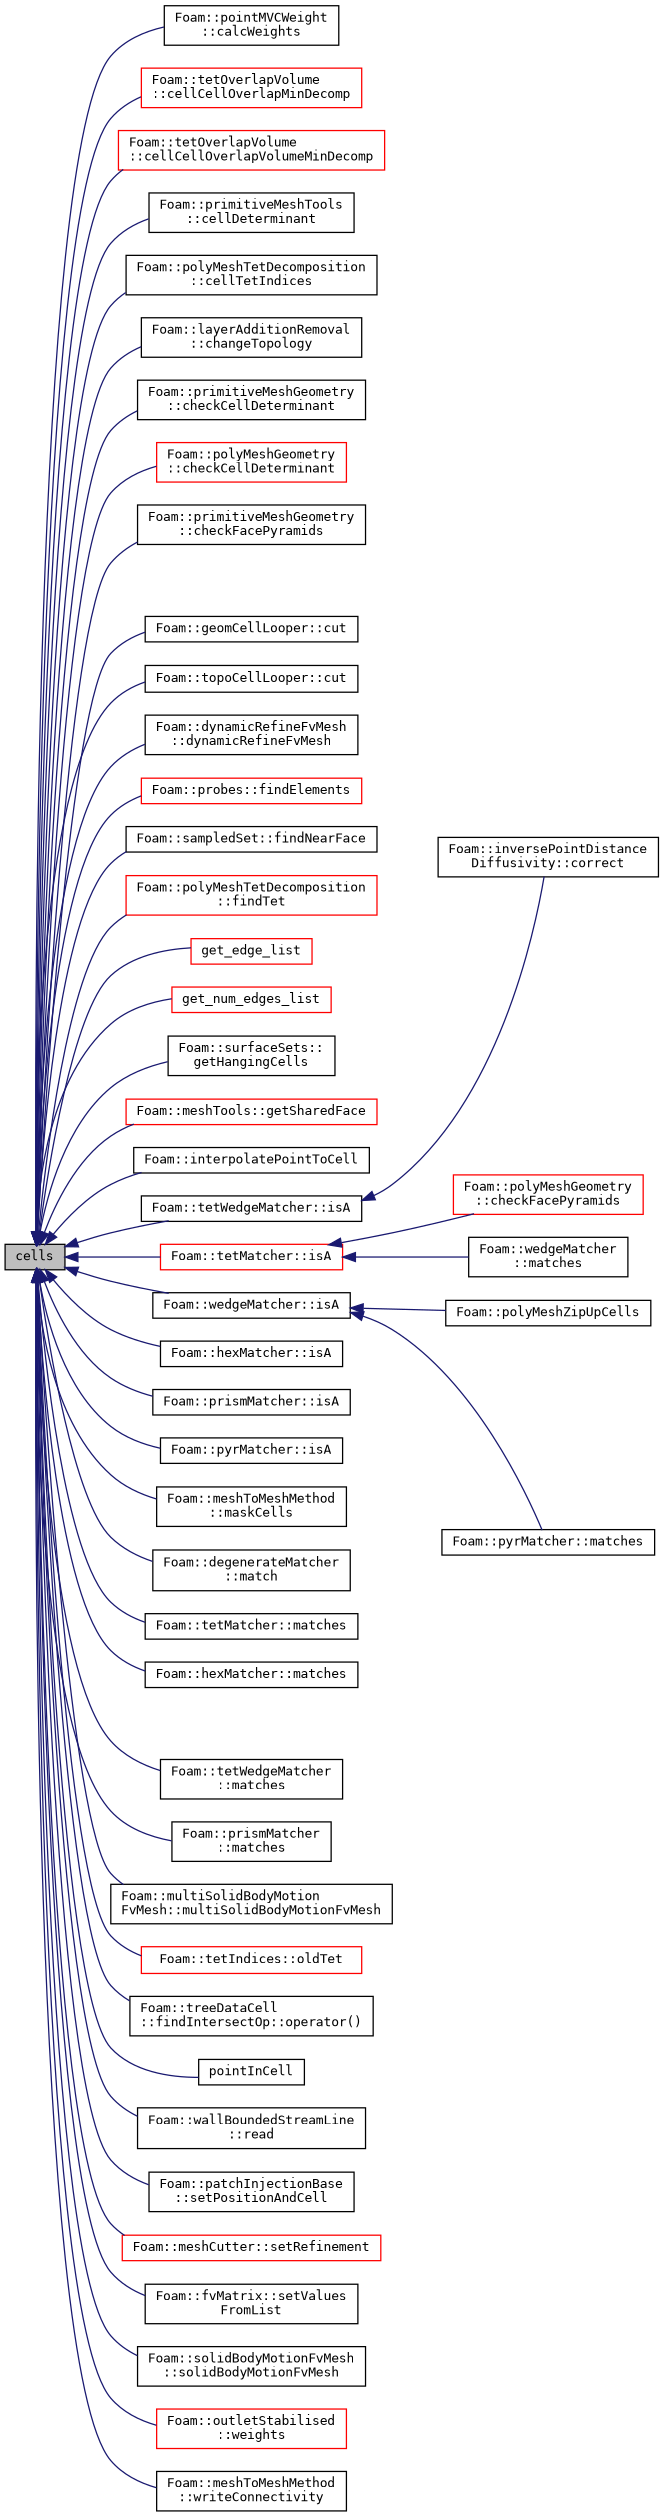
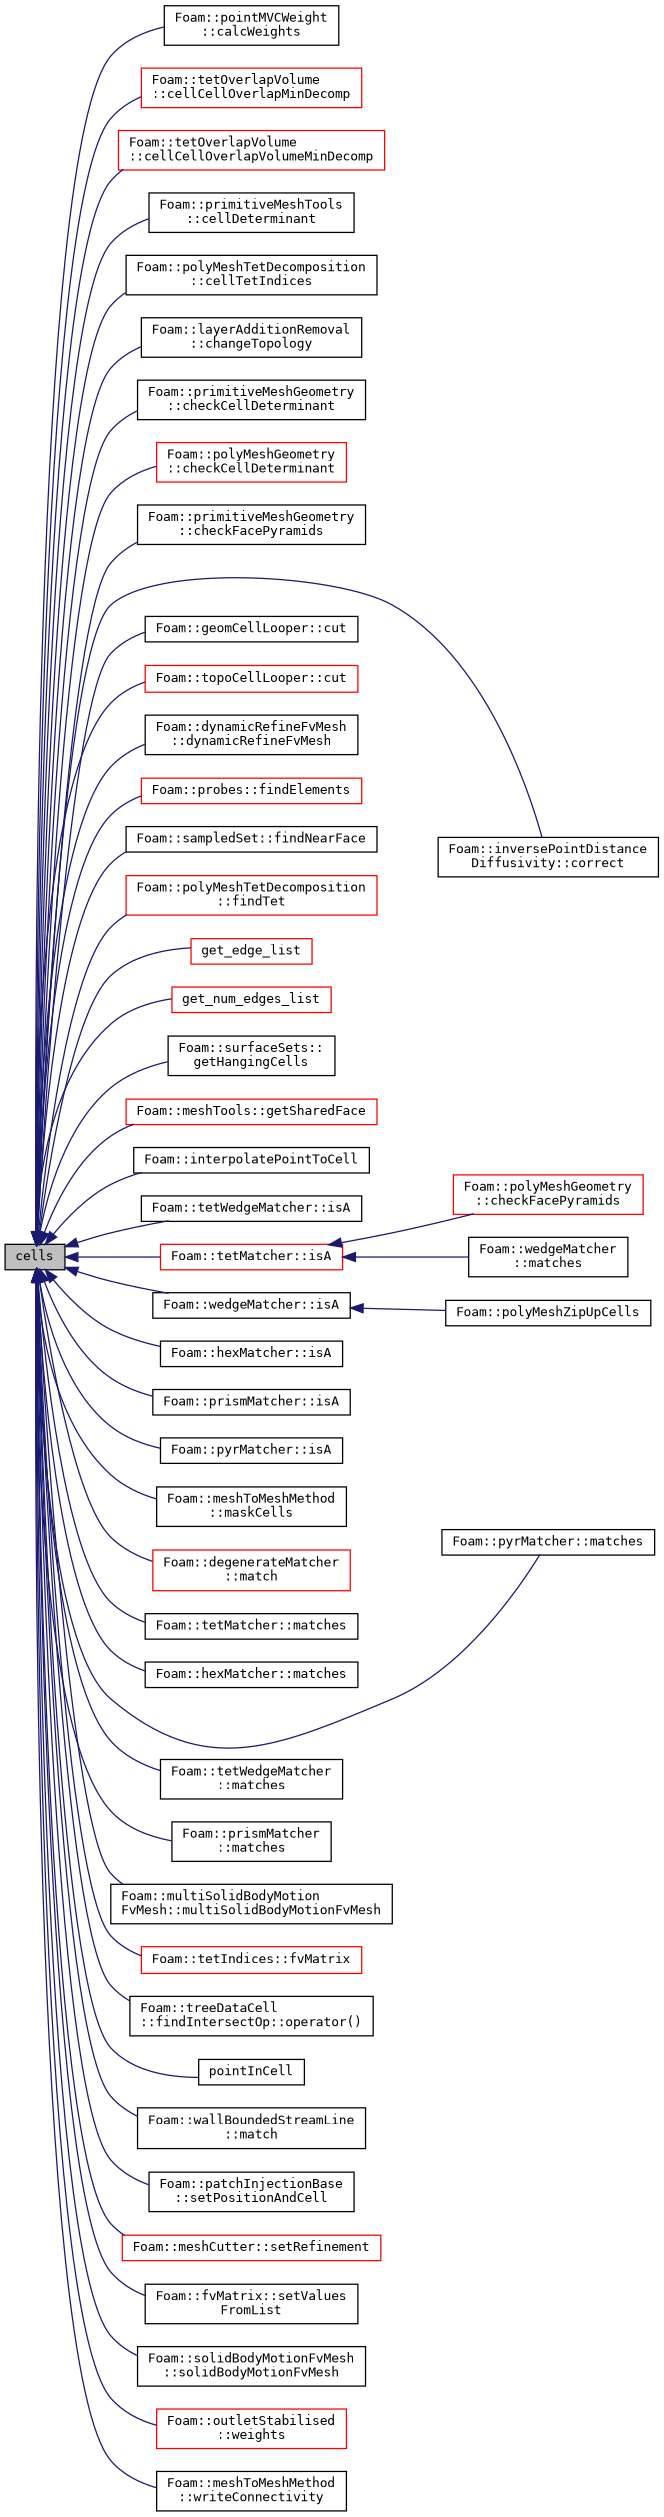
(252, 679) -> (252, 679)
(490, 1054) -> (98, 632)
(472, 1406) -> (144, 1723)
(252, 1570) -> (252, 1570)
(252, 1960) -> (252, 1960)
(252, 2128) -> (252, 2128)
